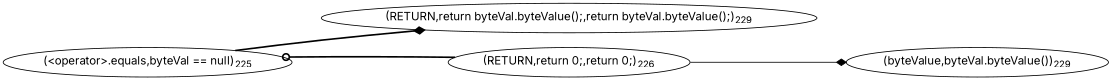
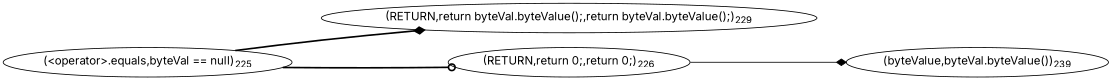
(372, 57) -> (366, 68)
(1063, 61) -> (1063, 61)
